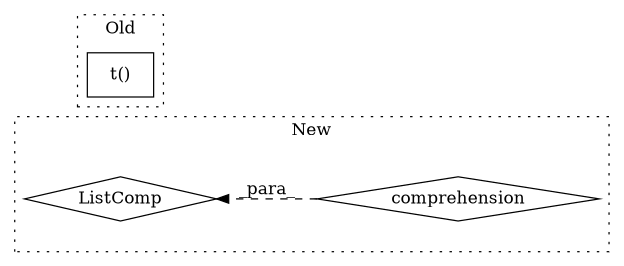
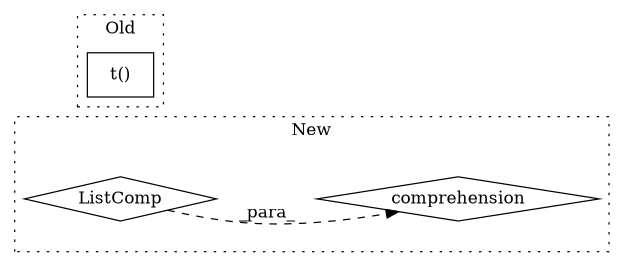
(273, 199) -> (277, 224)
